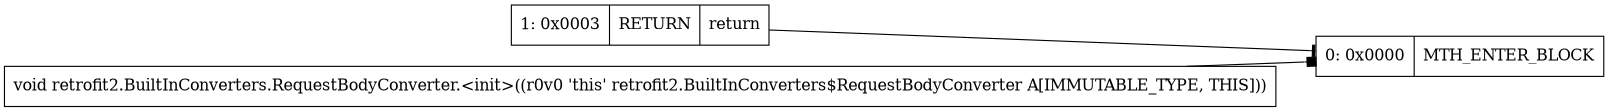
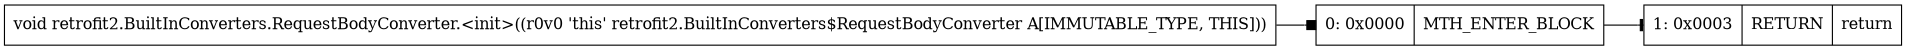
(1039, 40) -> (1621, 25)
